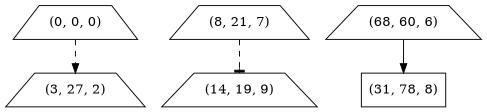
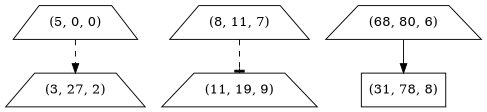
(75, 22) -> (75, 22)
(239, 22) -> (239, 22)
(404, 22) -> (404, 22)
(239, 90) -> (239, 90)
